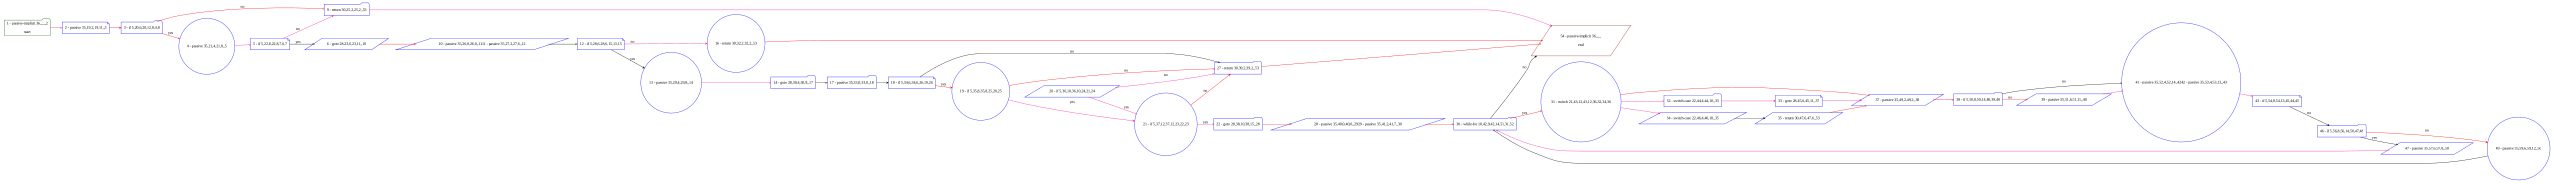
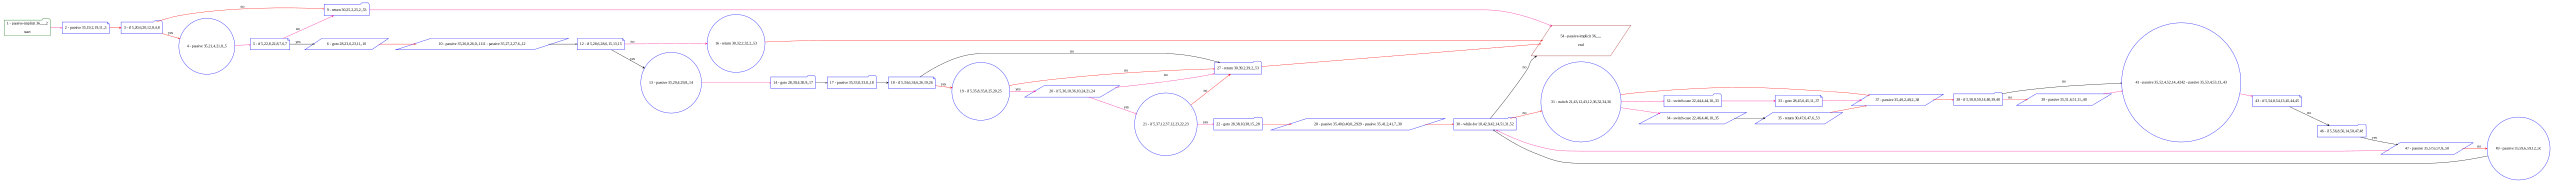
(1070, 112) -> (1022, 91)
(1525, 113) -> (1525, 113)
(2426, 135) -> (2474, 149)
